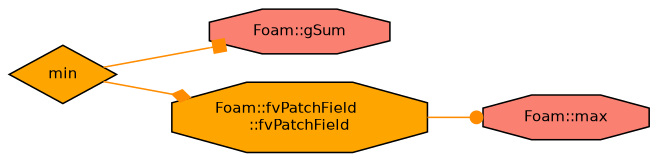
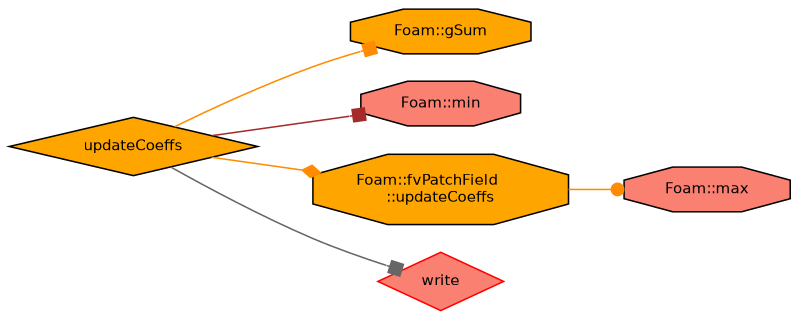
(300, 31) -> (441, 31)
(63, 74) -> (133, 146)
none -> (441, 104)
(300, 117) -> (441, 189)
none -> (441, 281)
